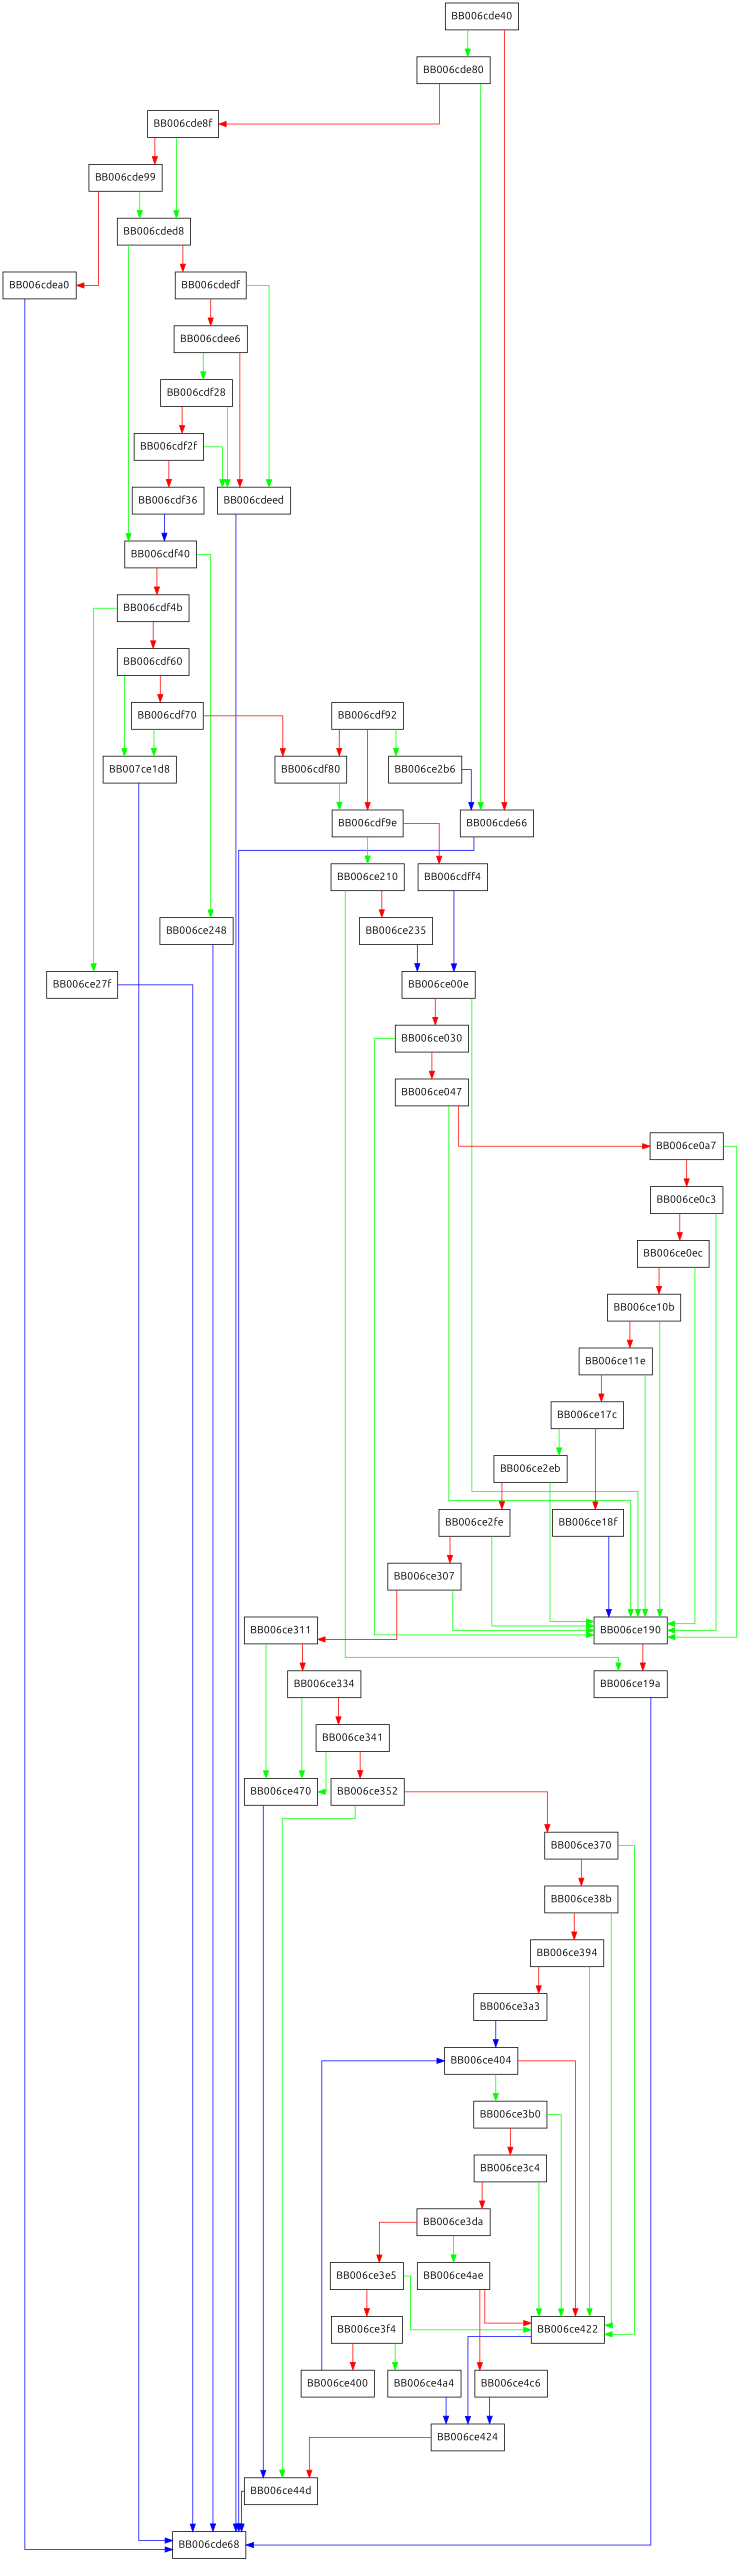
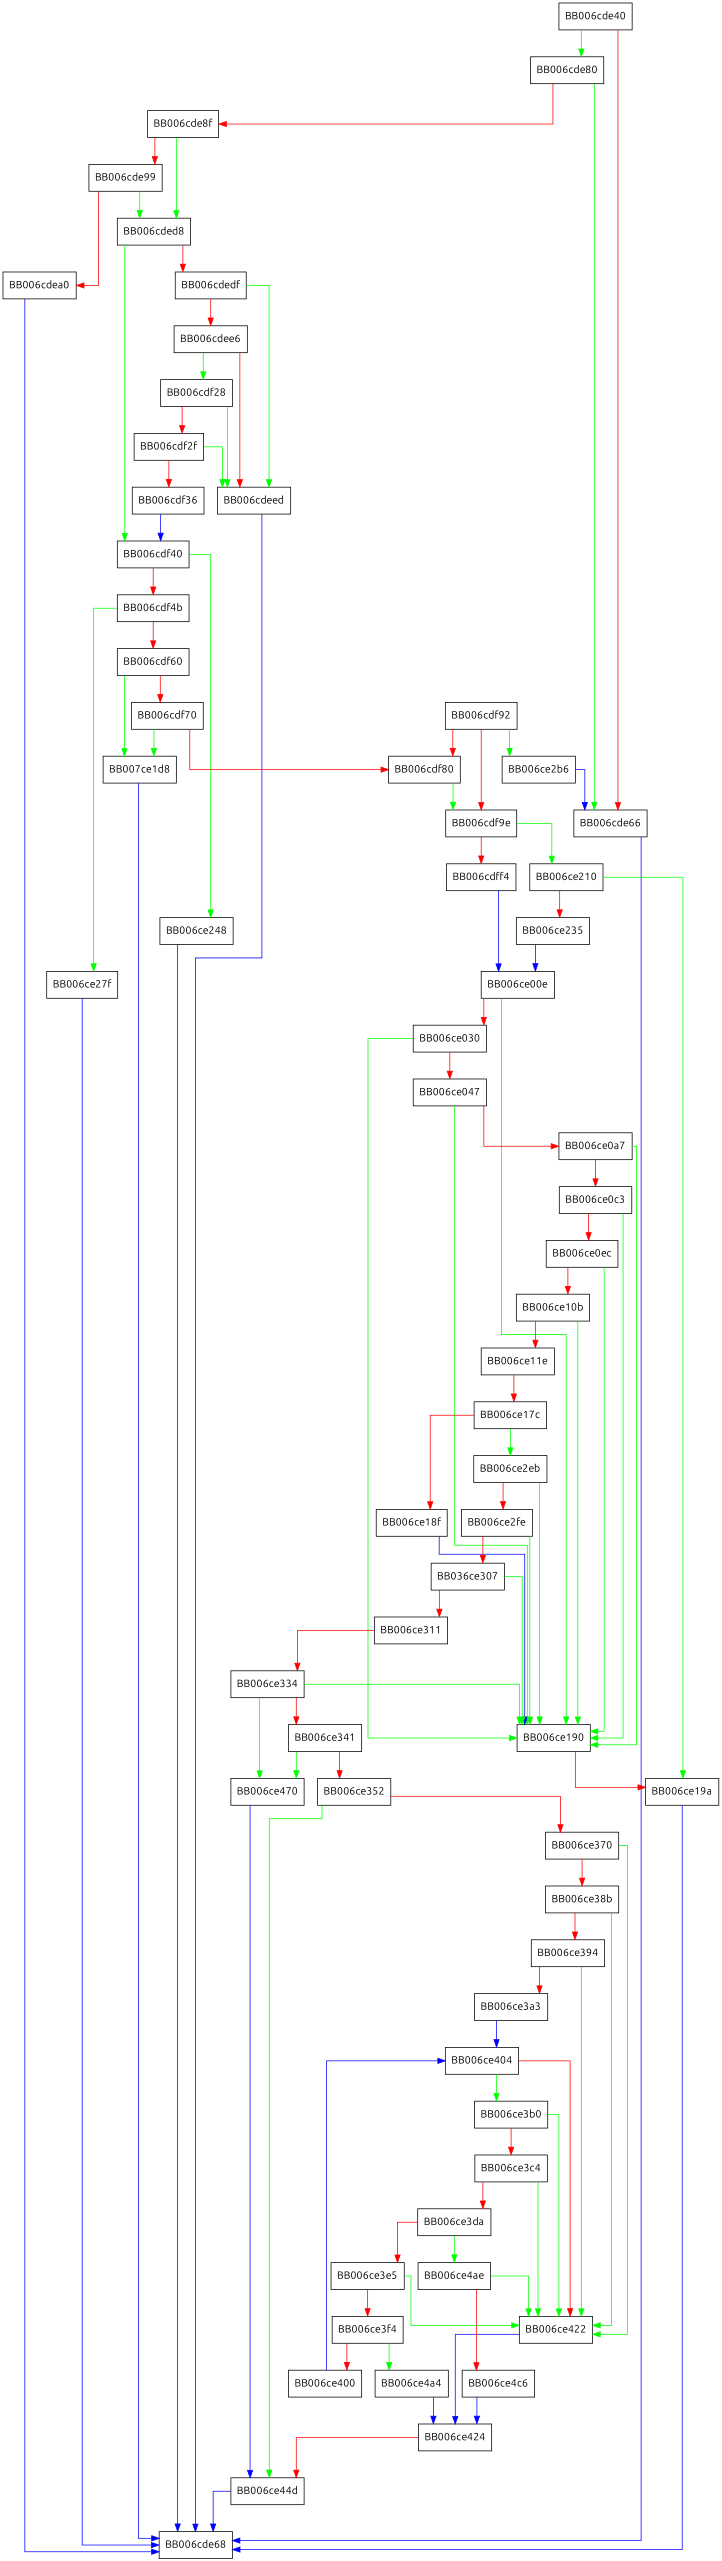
(645, 1492) -> (428, 1684)
(424, 1577) -> (468, 1577)
(266, 1707) -> none
(488, 2323) -> (526, 2276)
